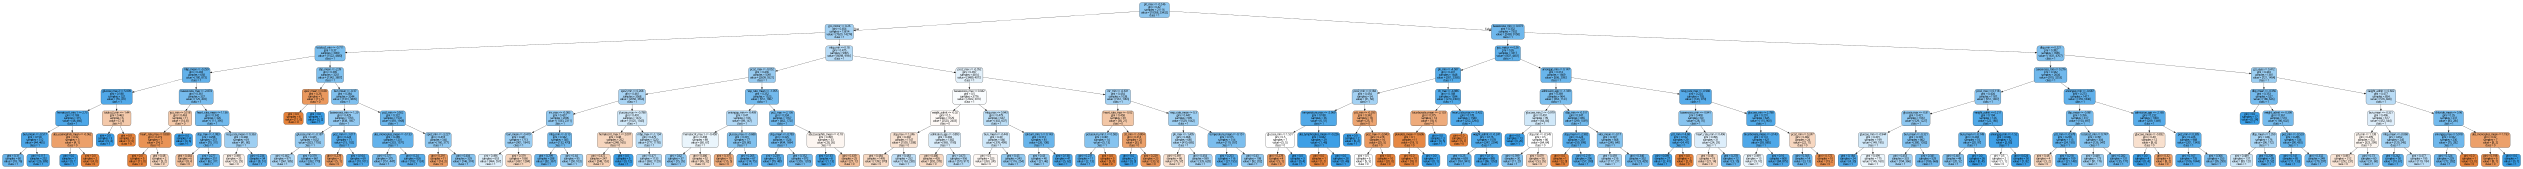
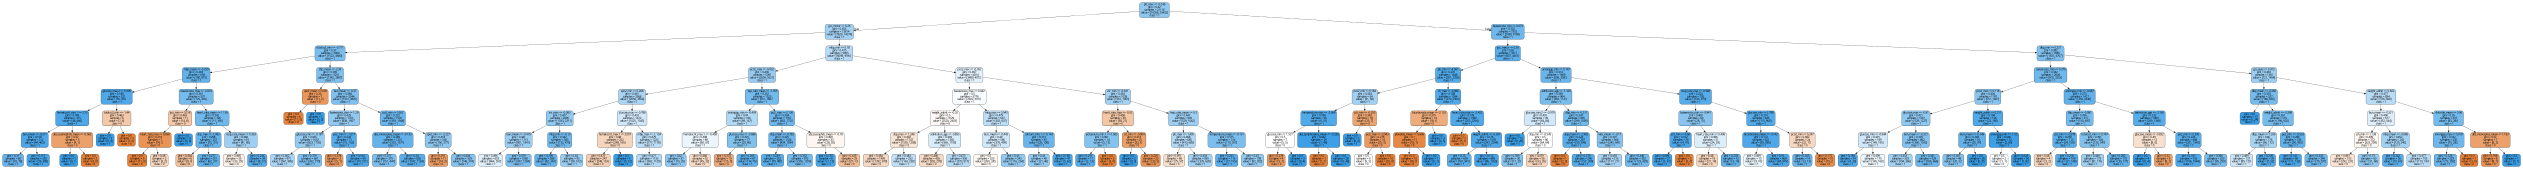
(519, 160) -> (519, 160)
